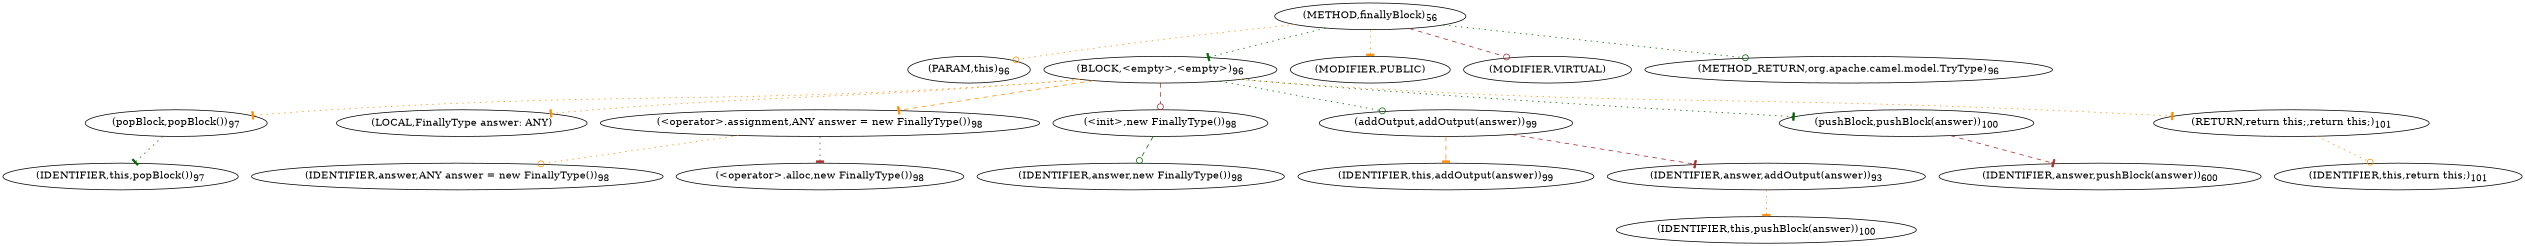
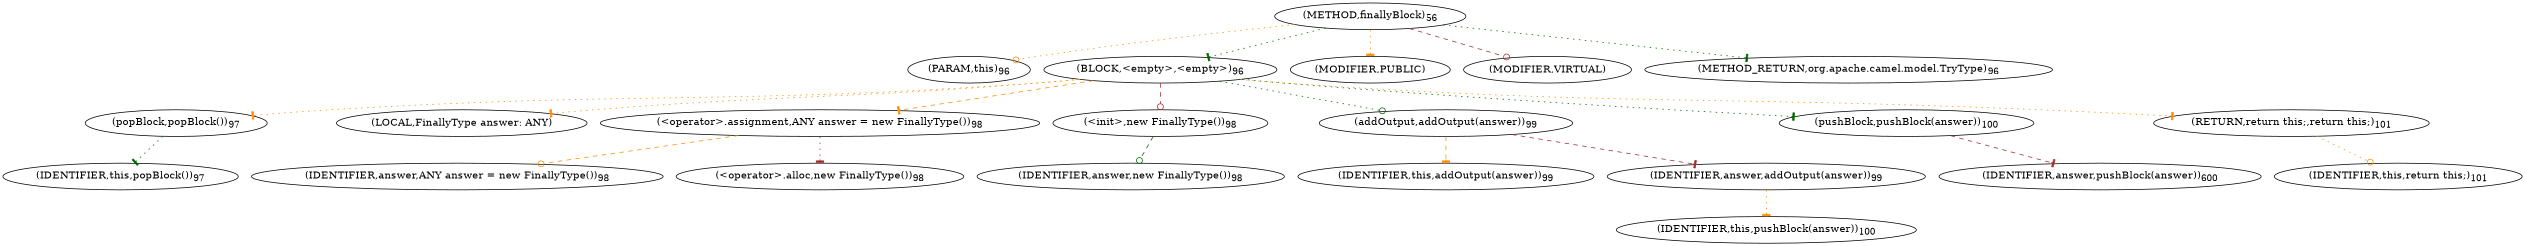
(1593, 41) -> (1594, 41)
(641, 149) -> (641, 149)
(1877, 175) -> (1877, 175)
